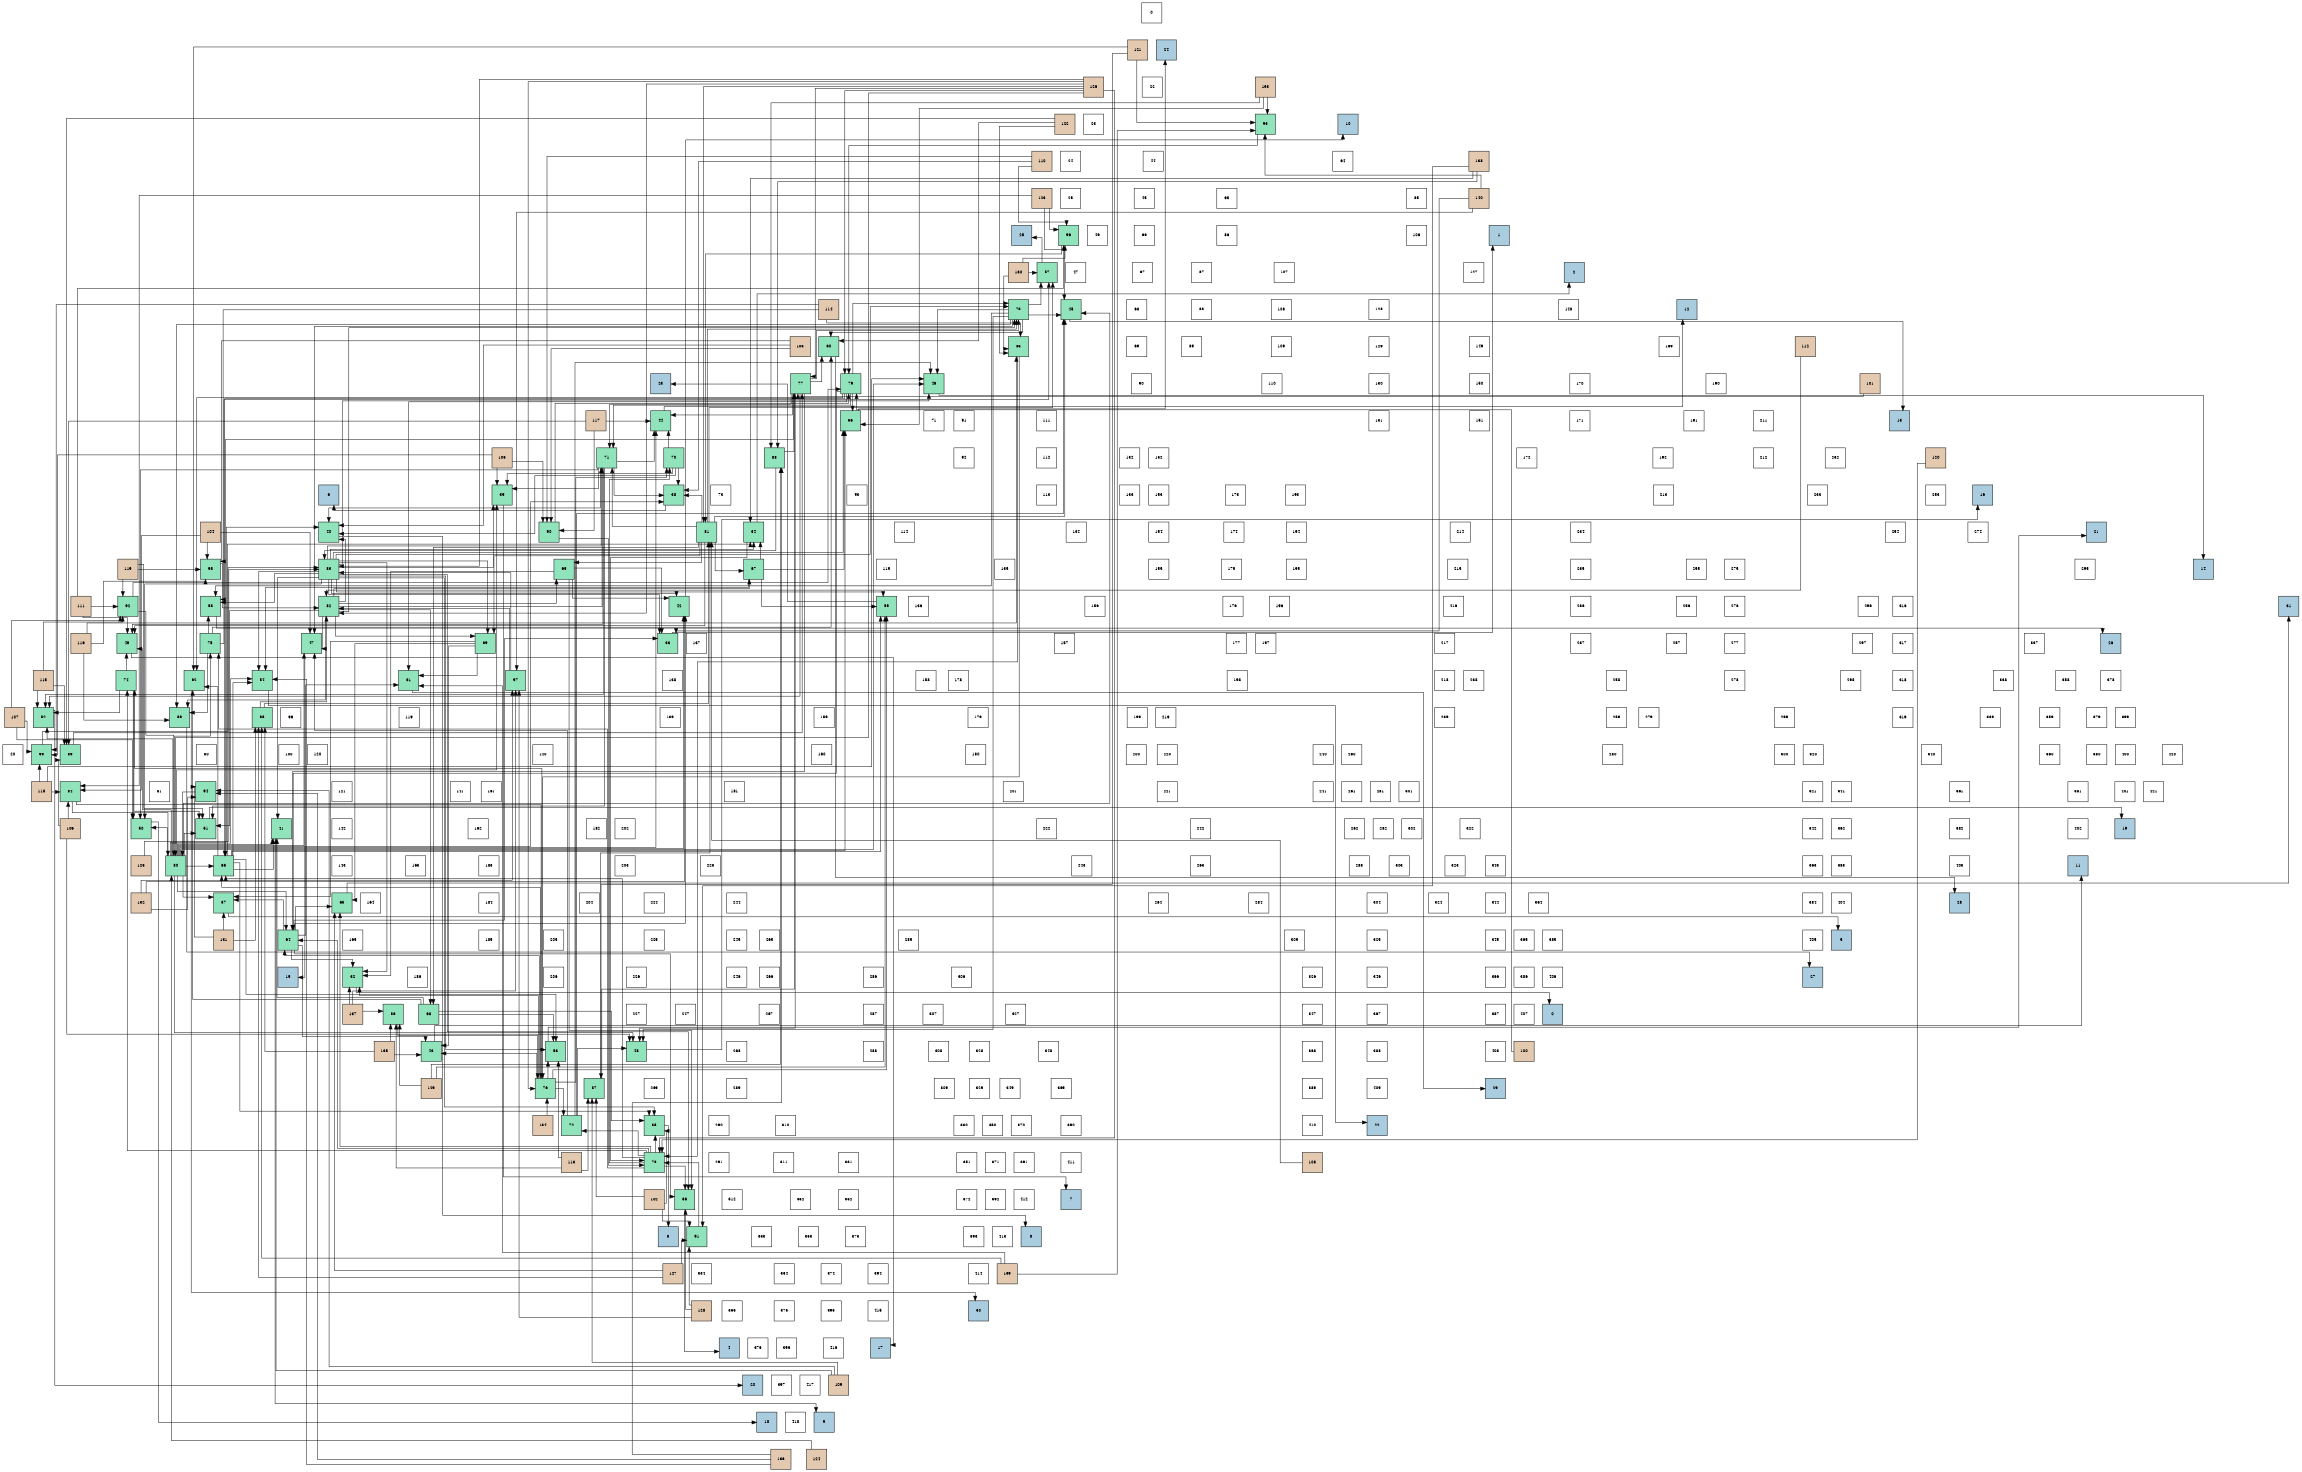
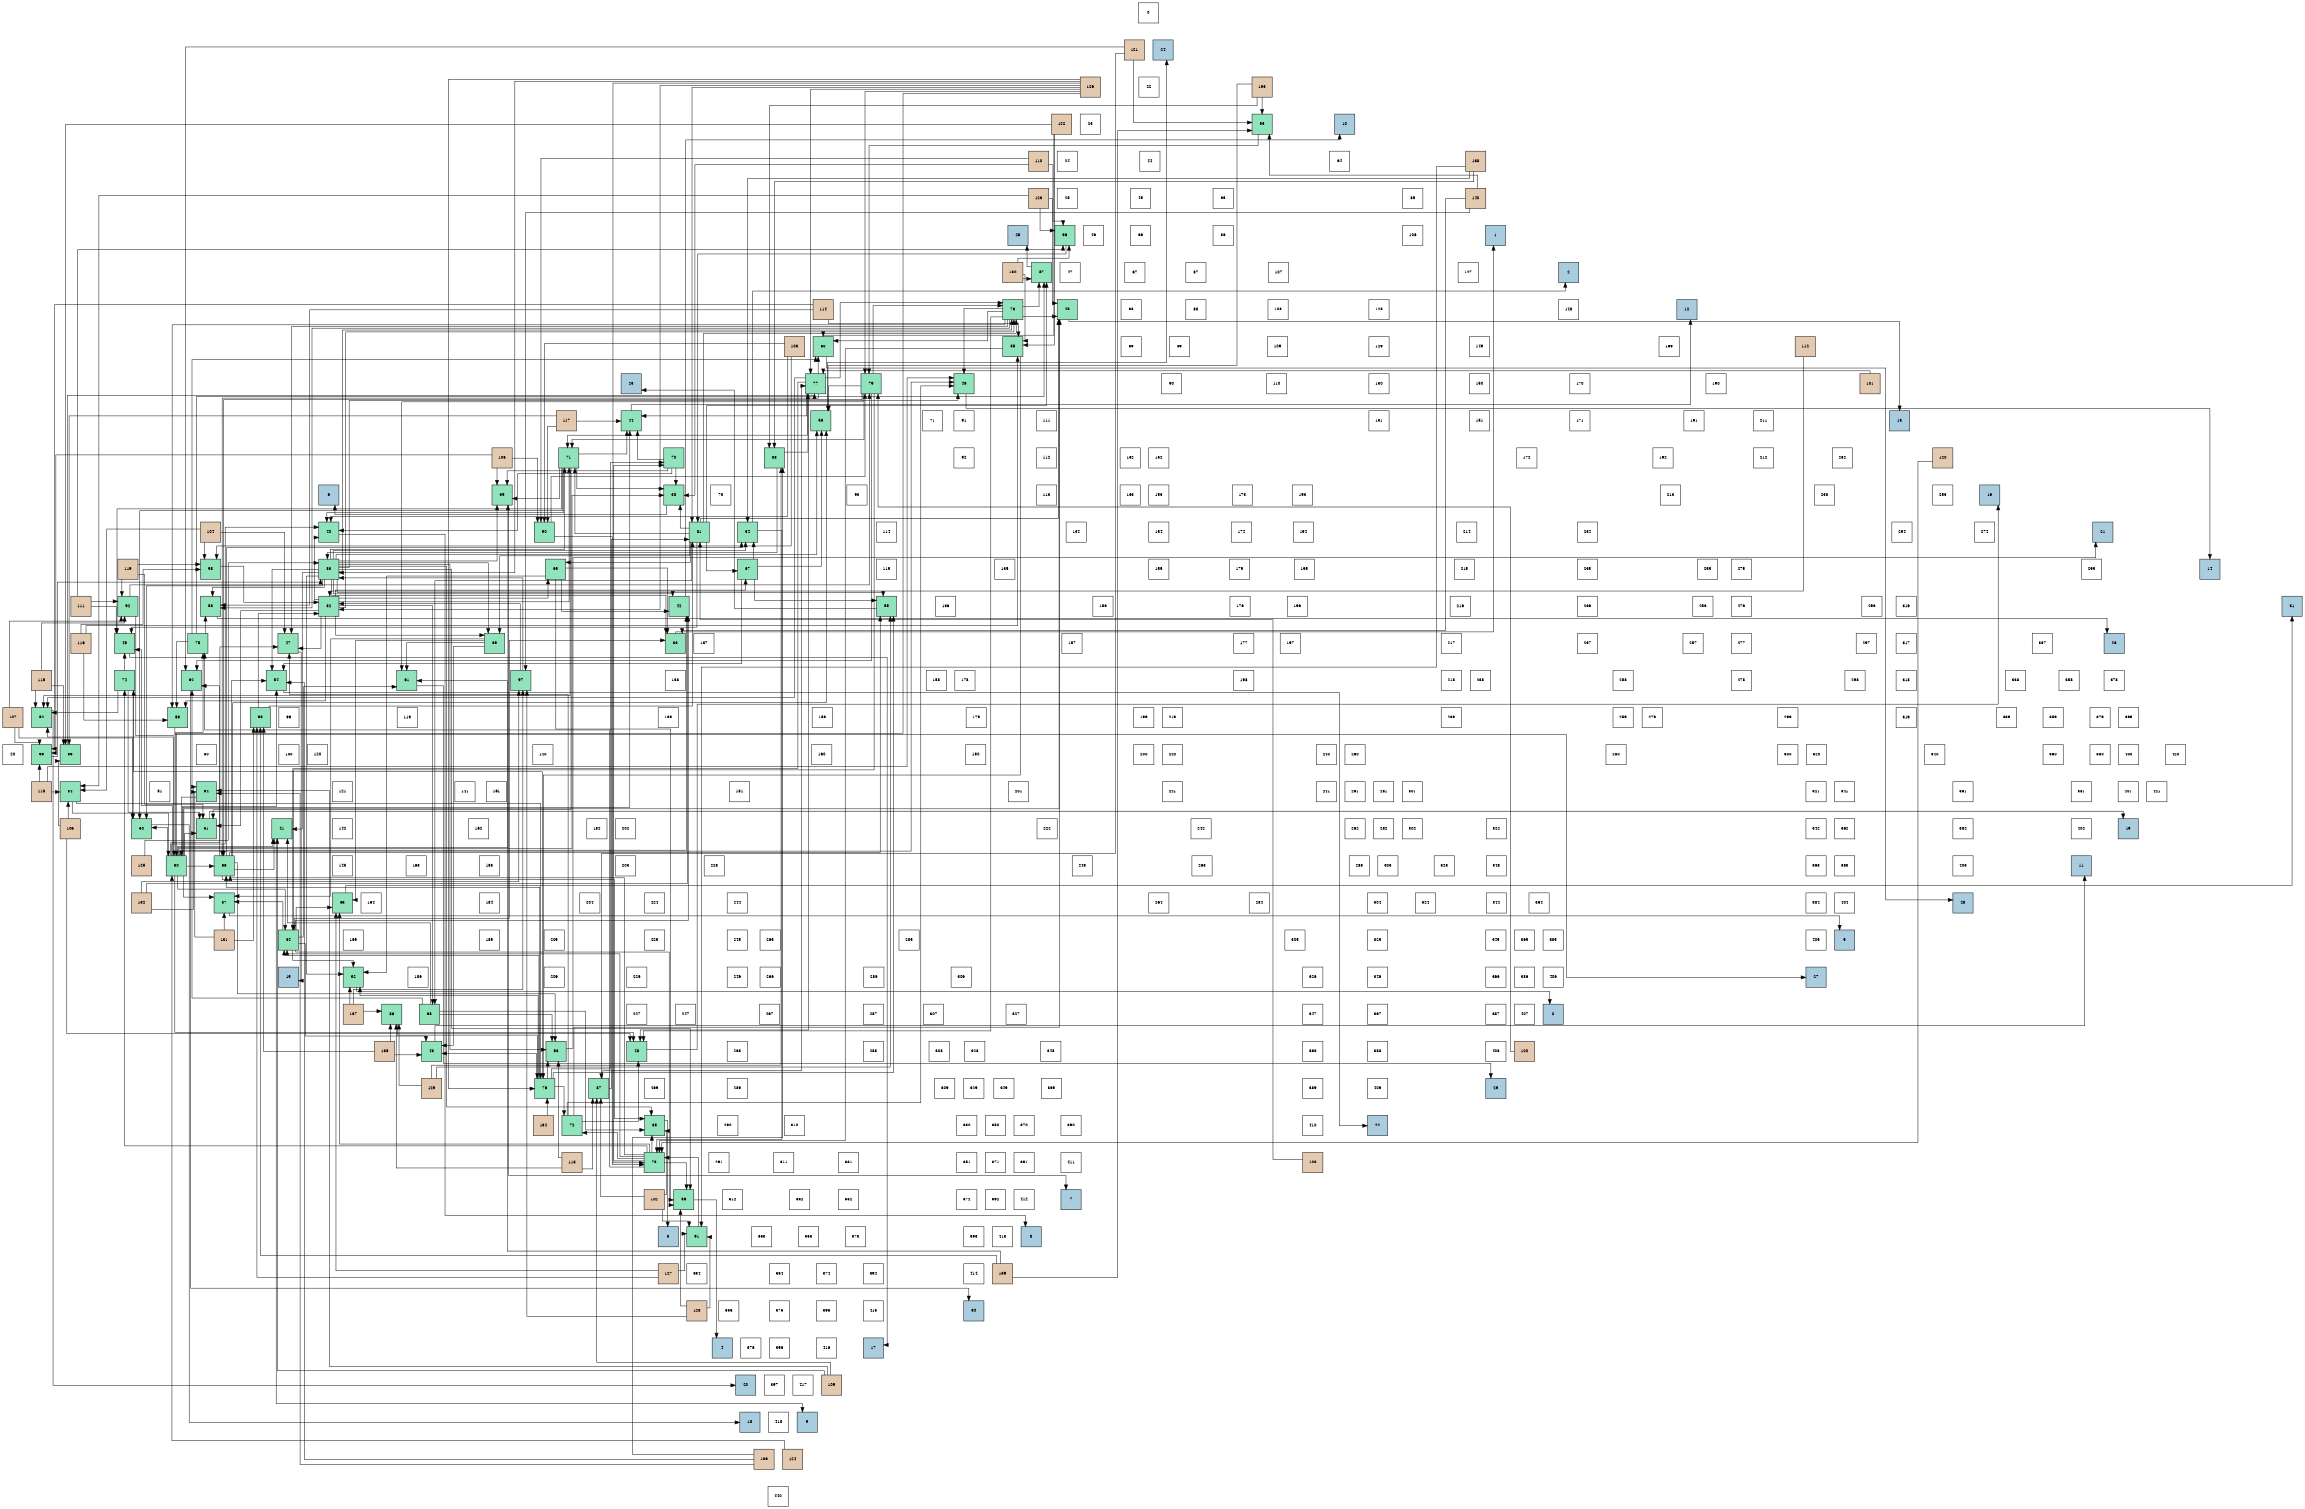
none -> (778, 1496)
